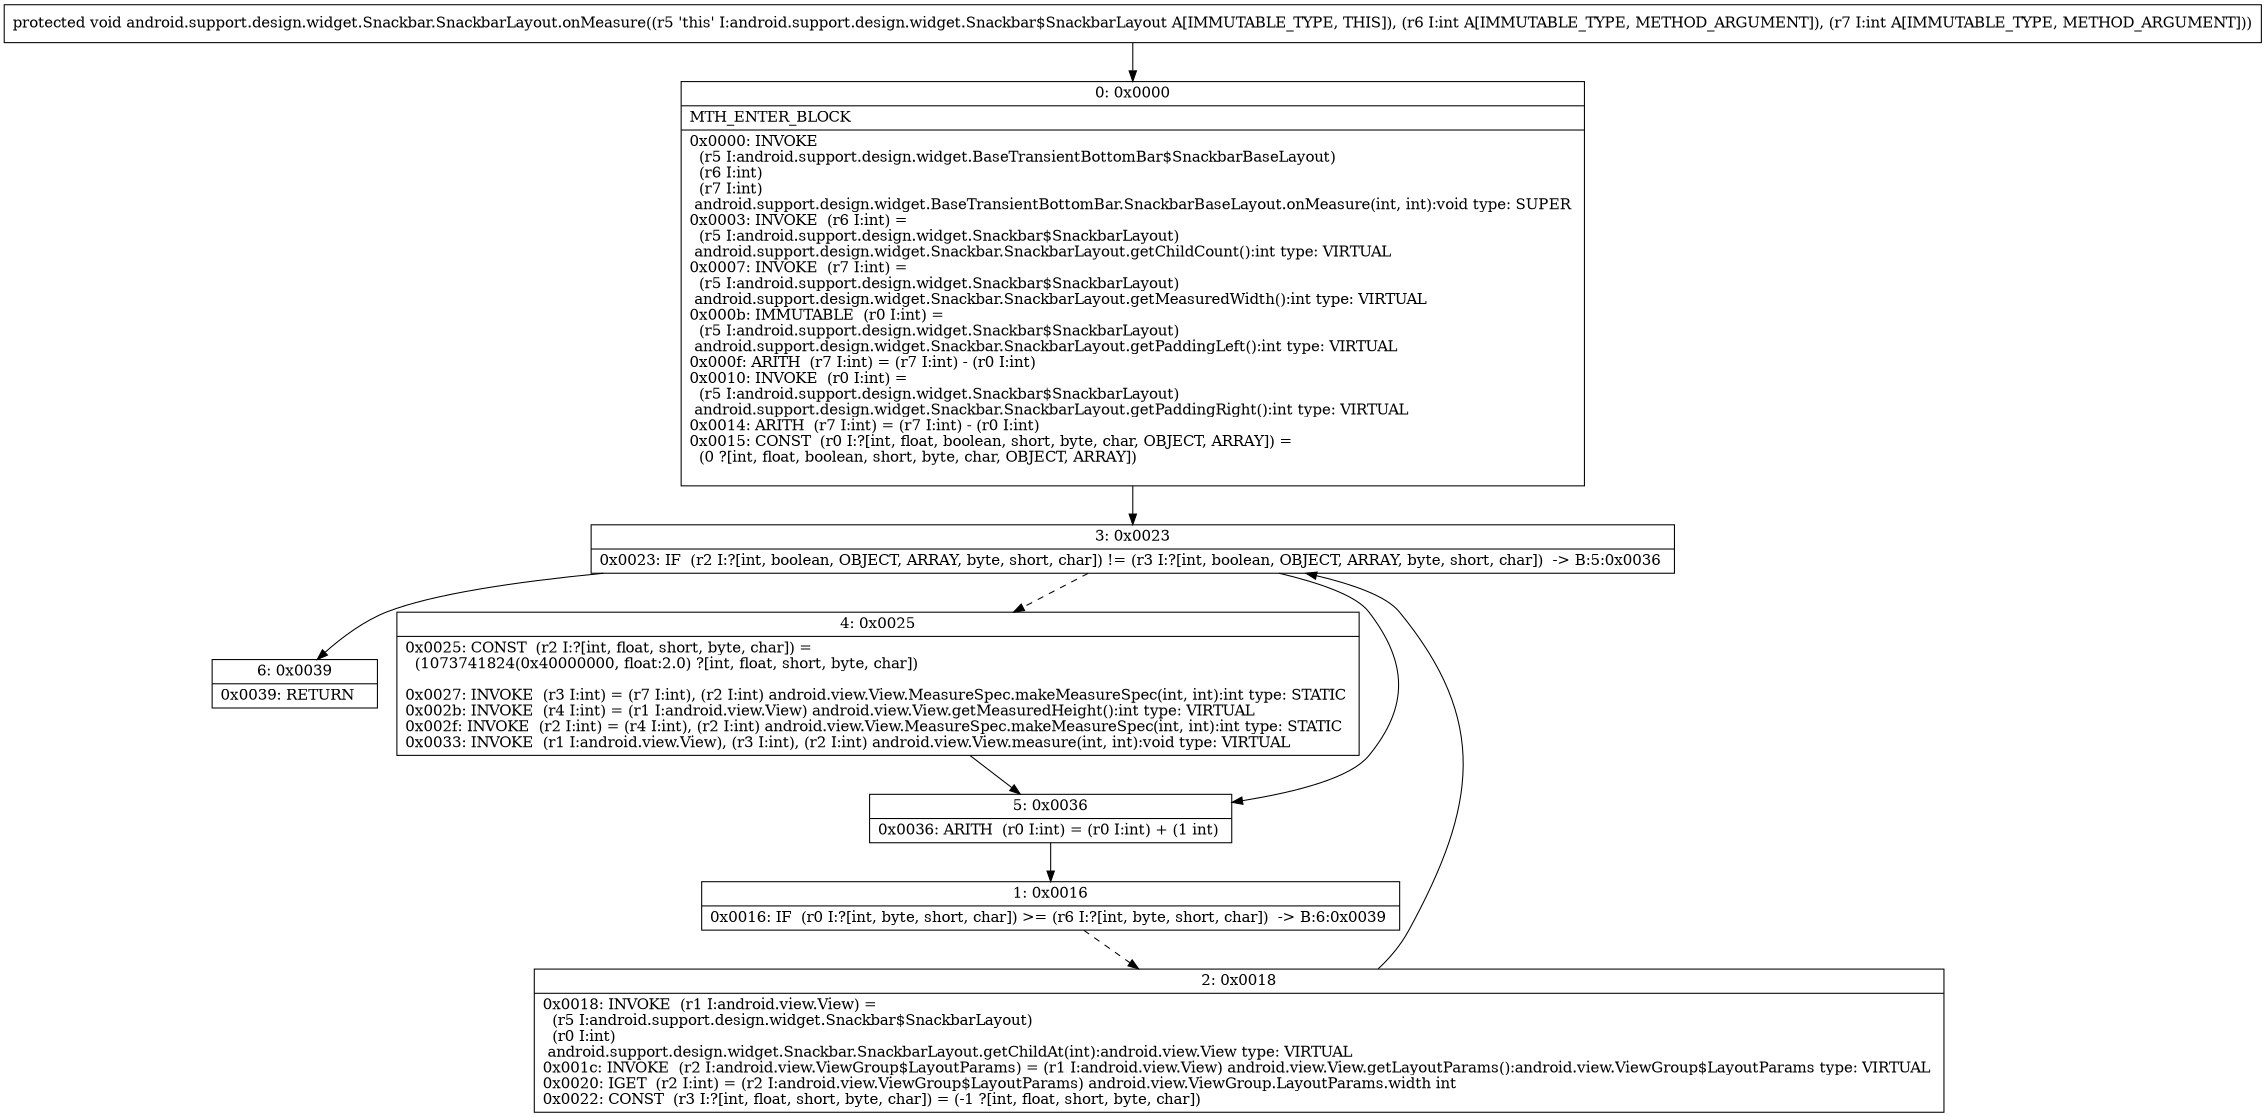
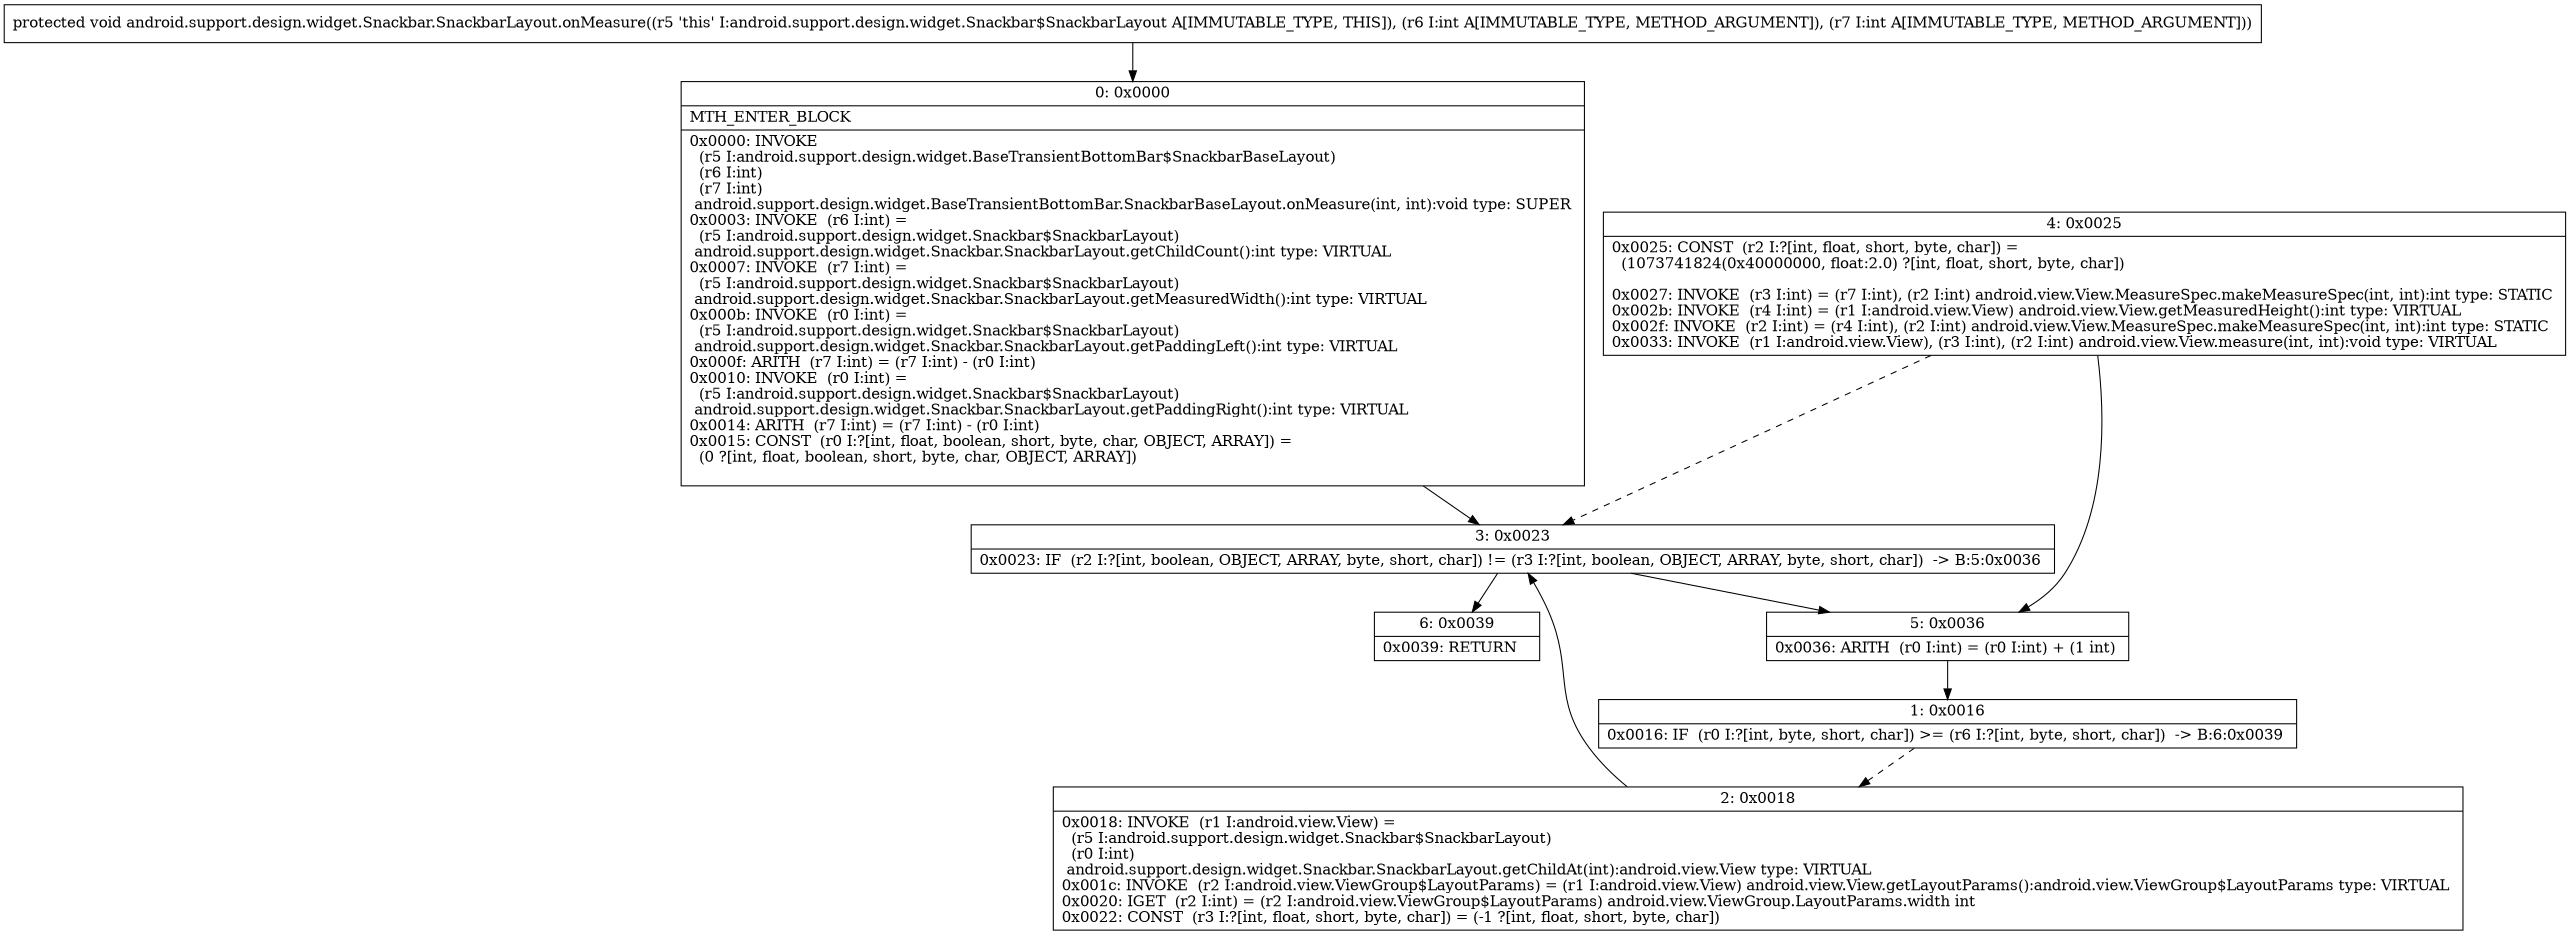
(820, 315) -> (801, 315)
(1056, 590) -> (1752, 438)
